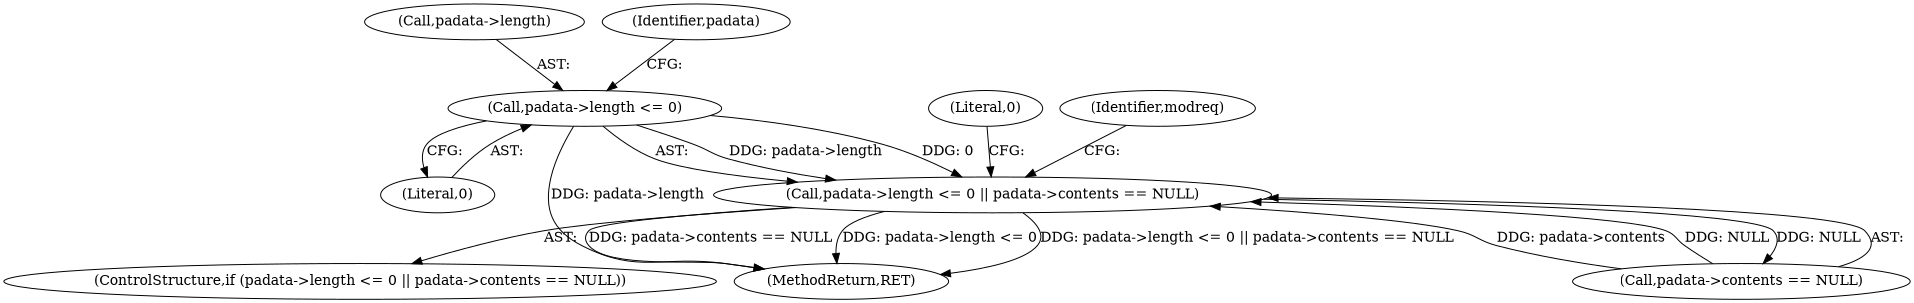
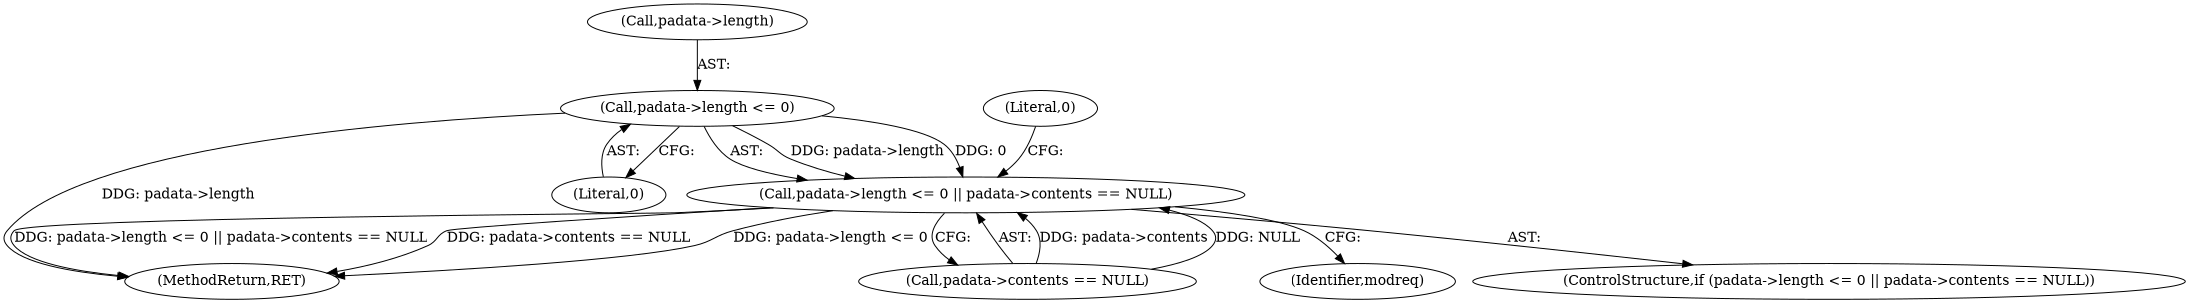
(696, 22) -> none
(1080, 149) -> (1261, 219)
(1818, 238) -> (955, 238)
